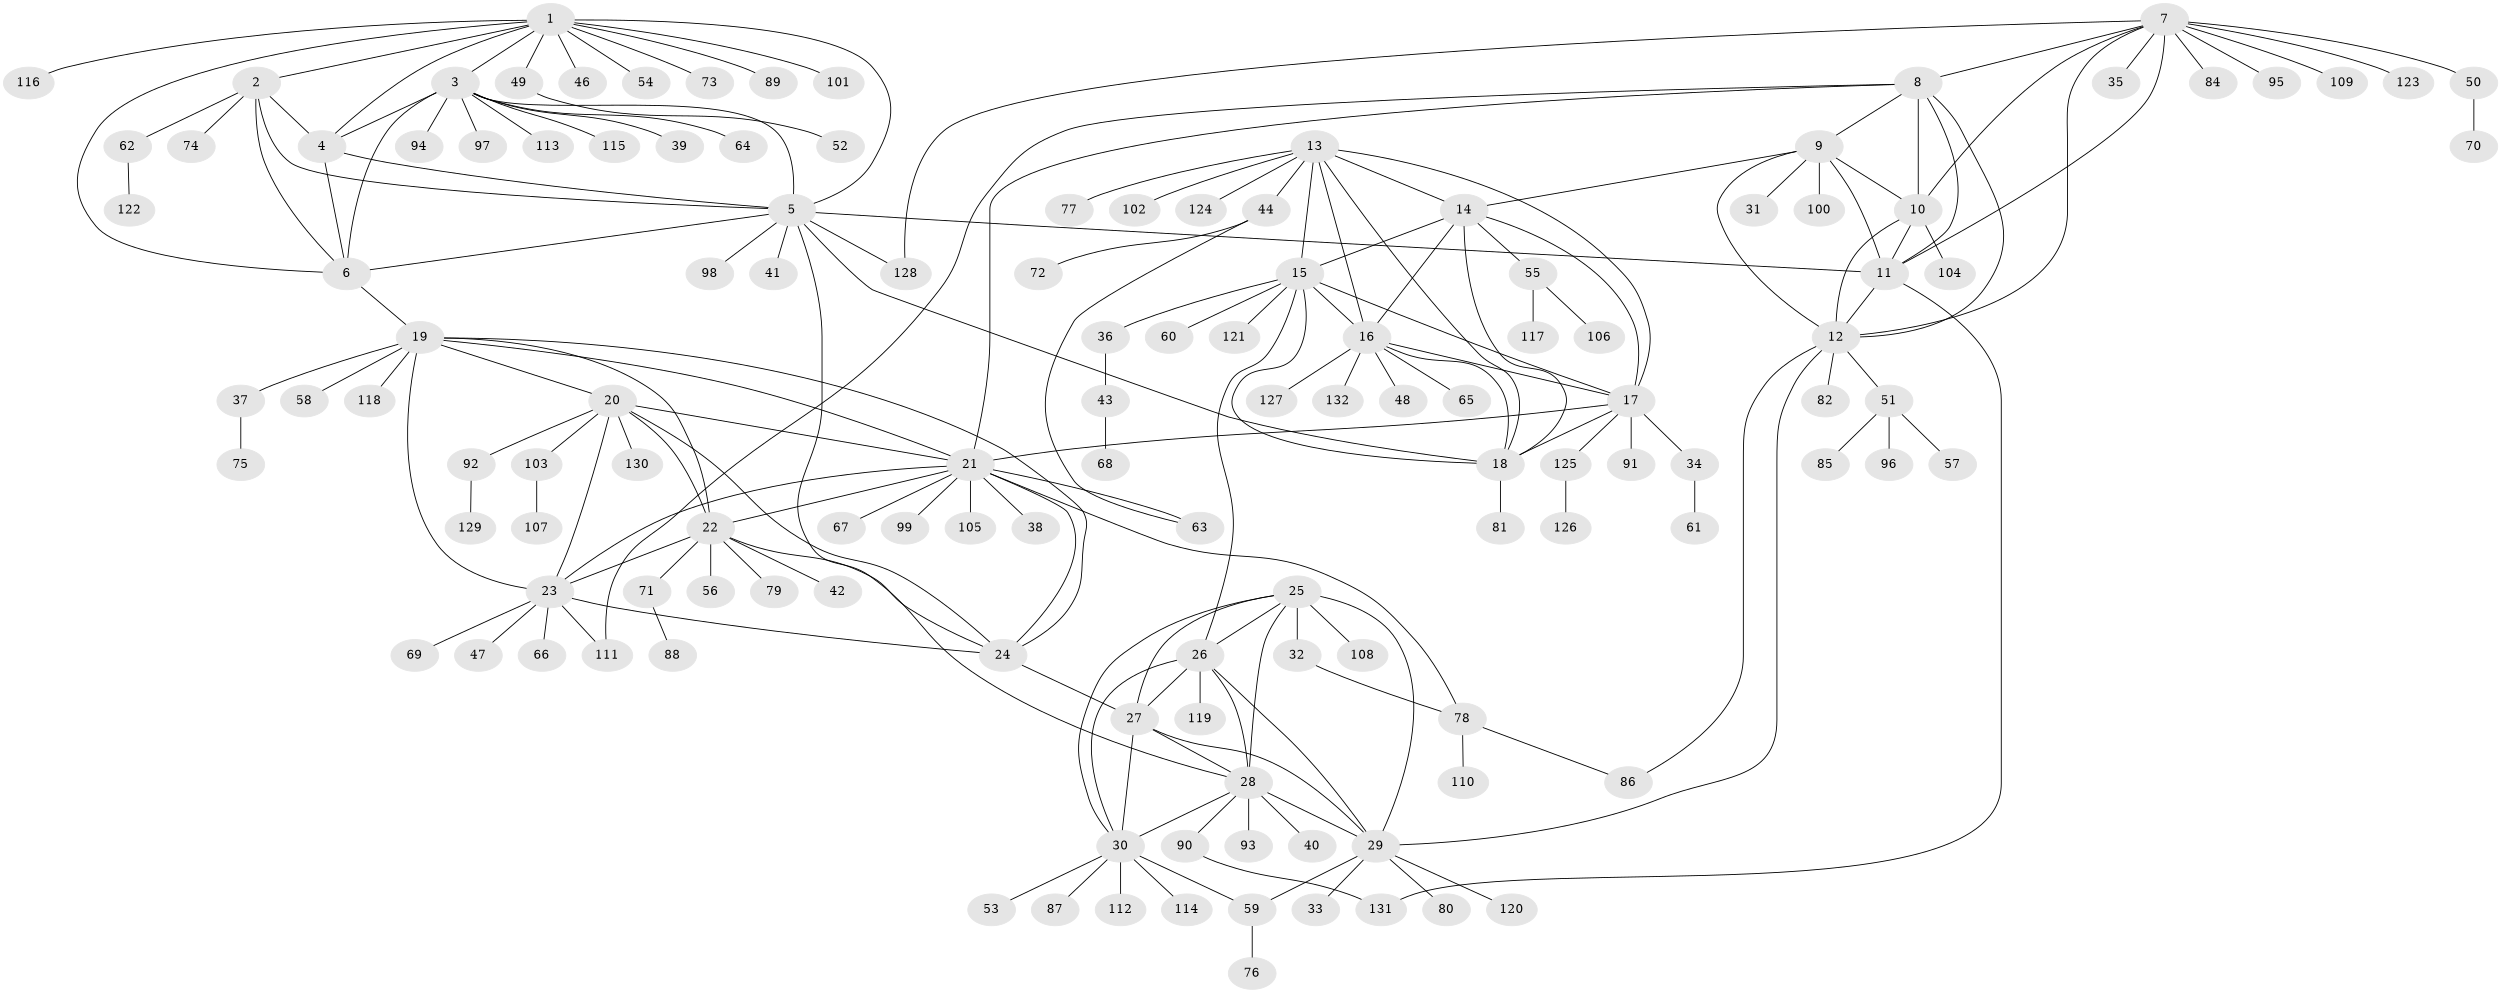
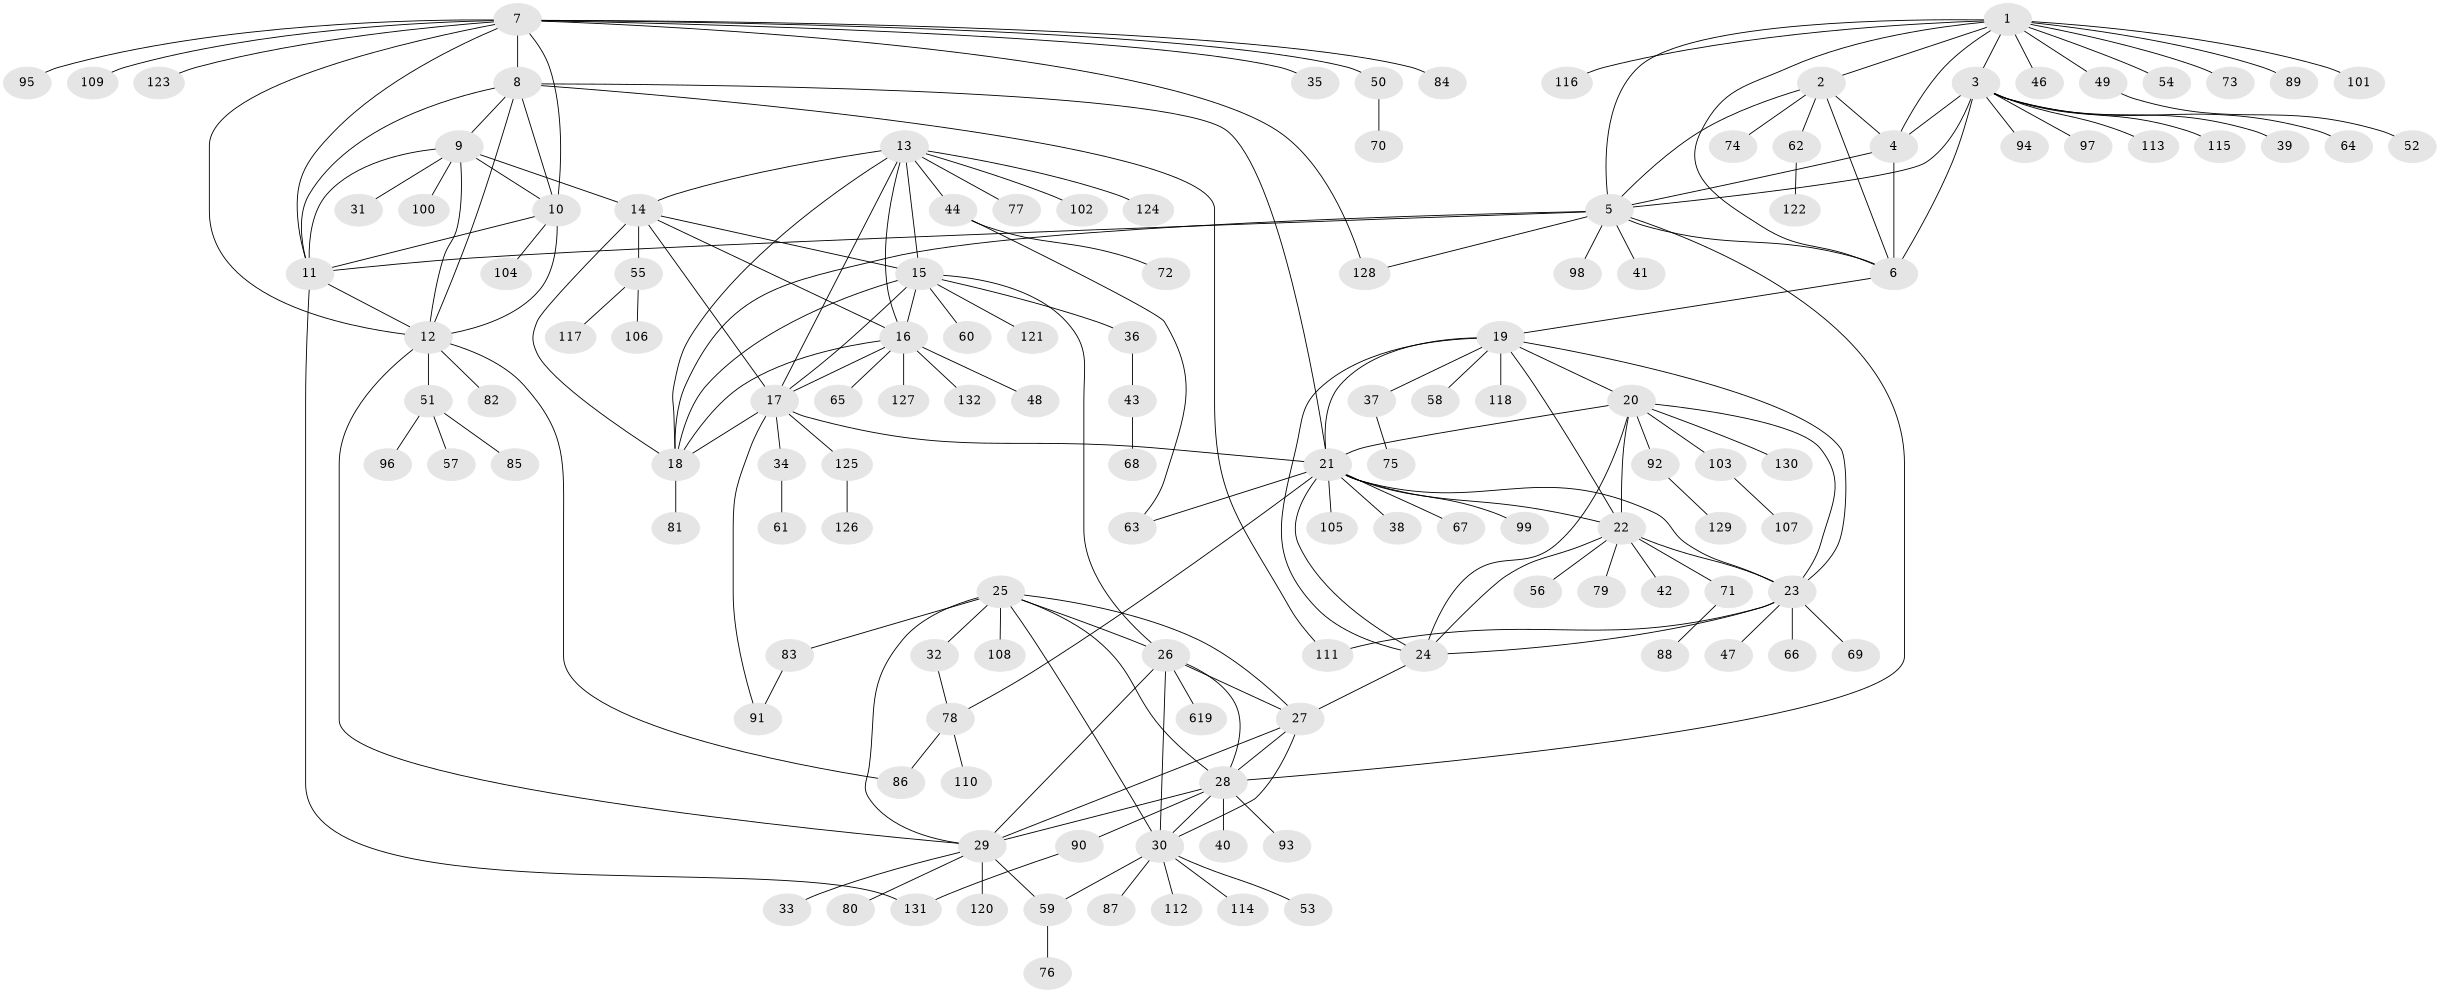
none -> (790, 655)
(1200, 719) -> (1201, 719)
